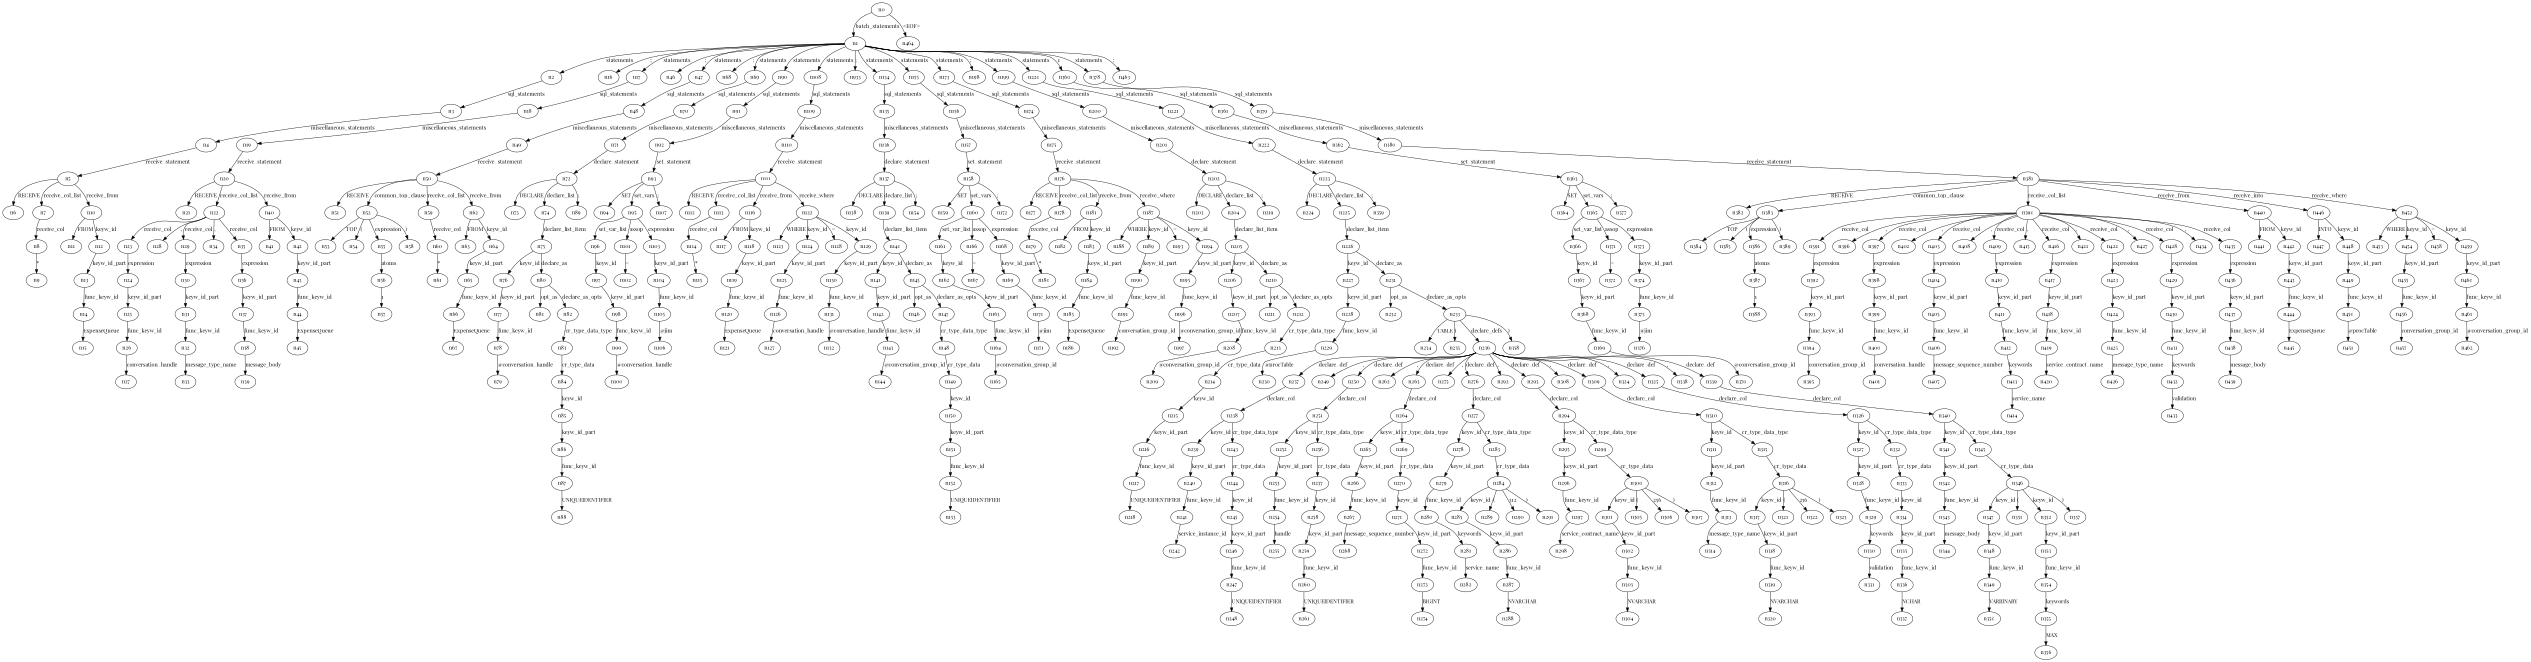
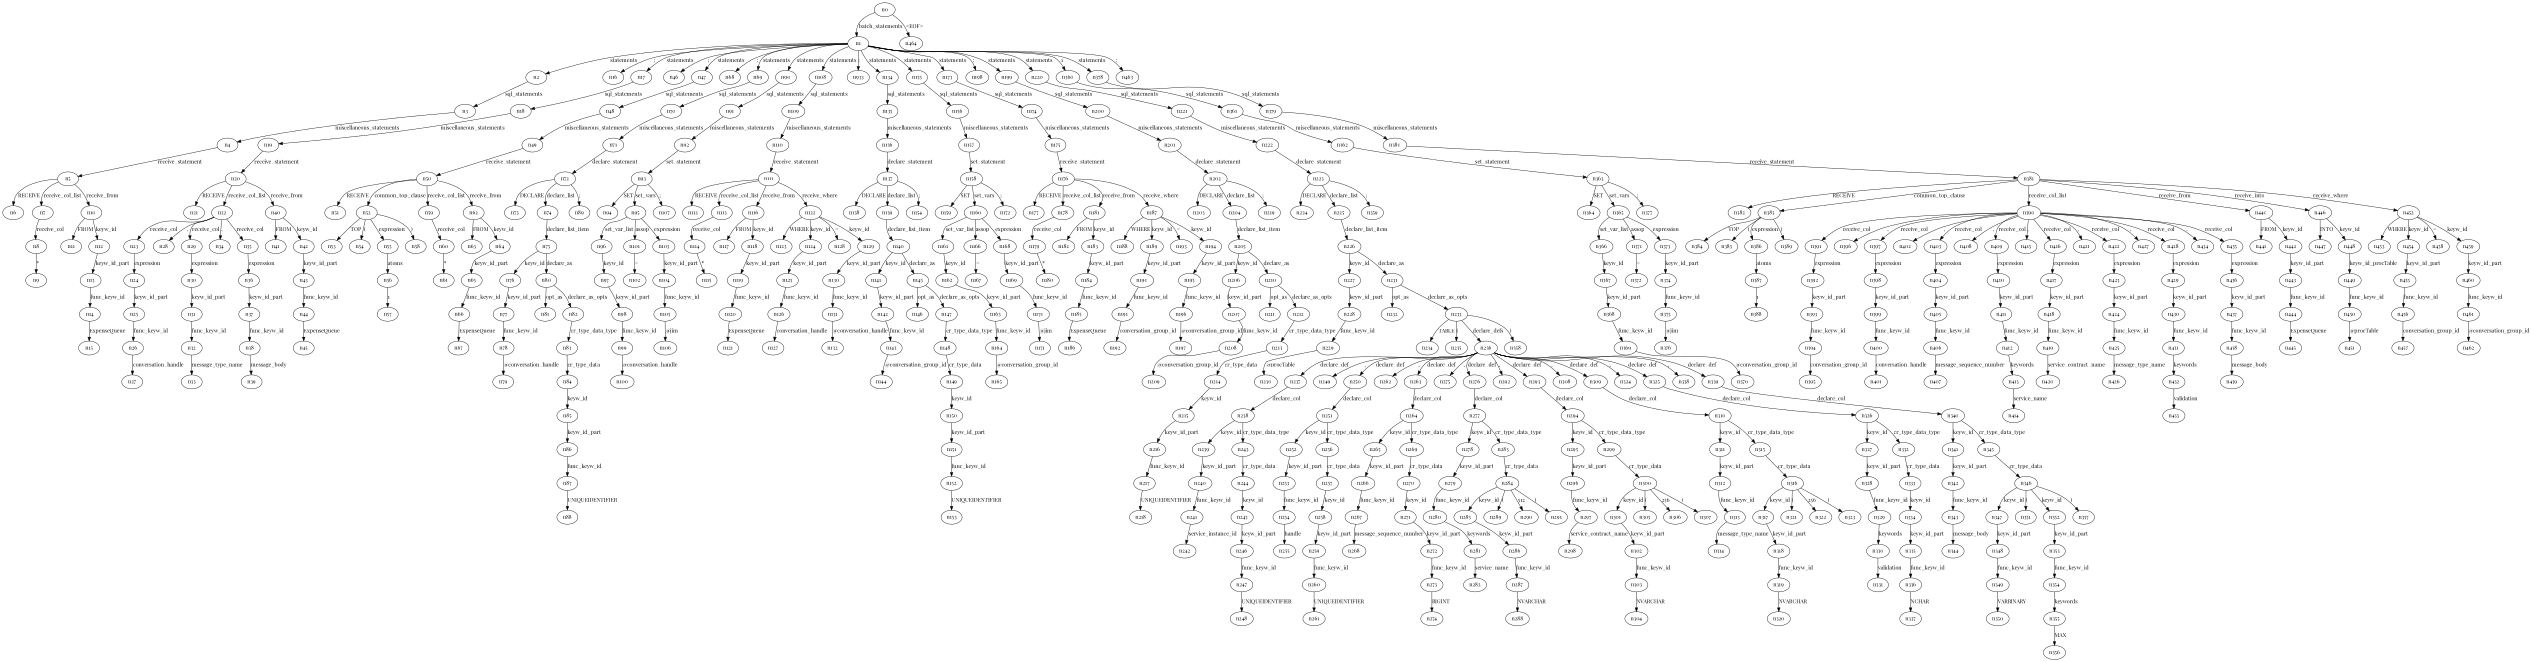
(2365, 263) -> (2373, 263)
